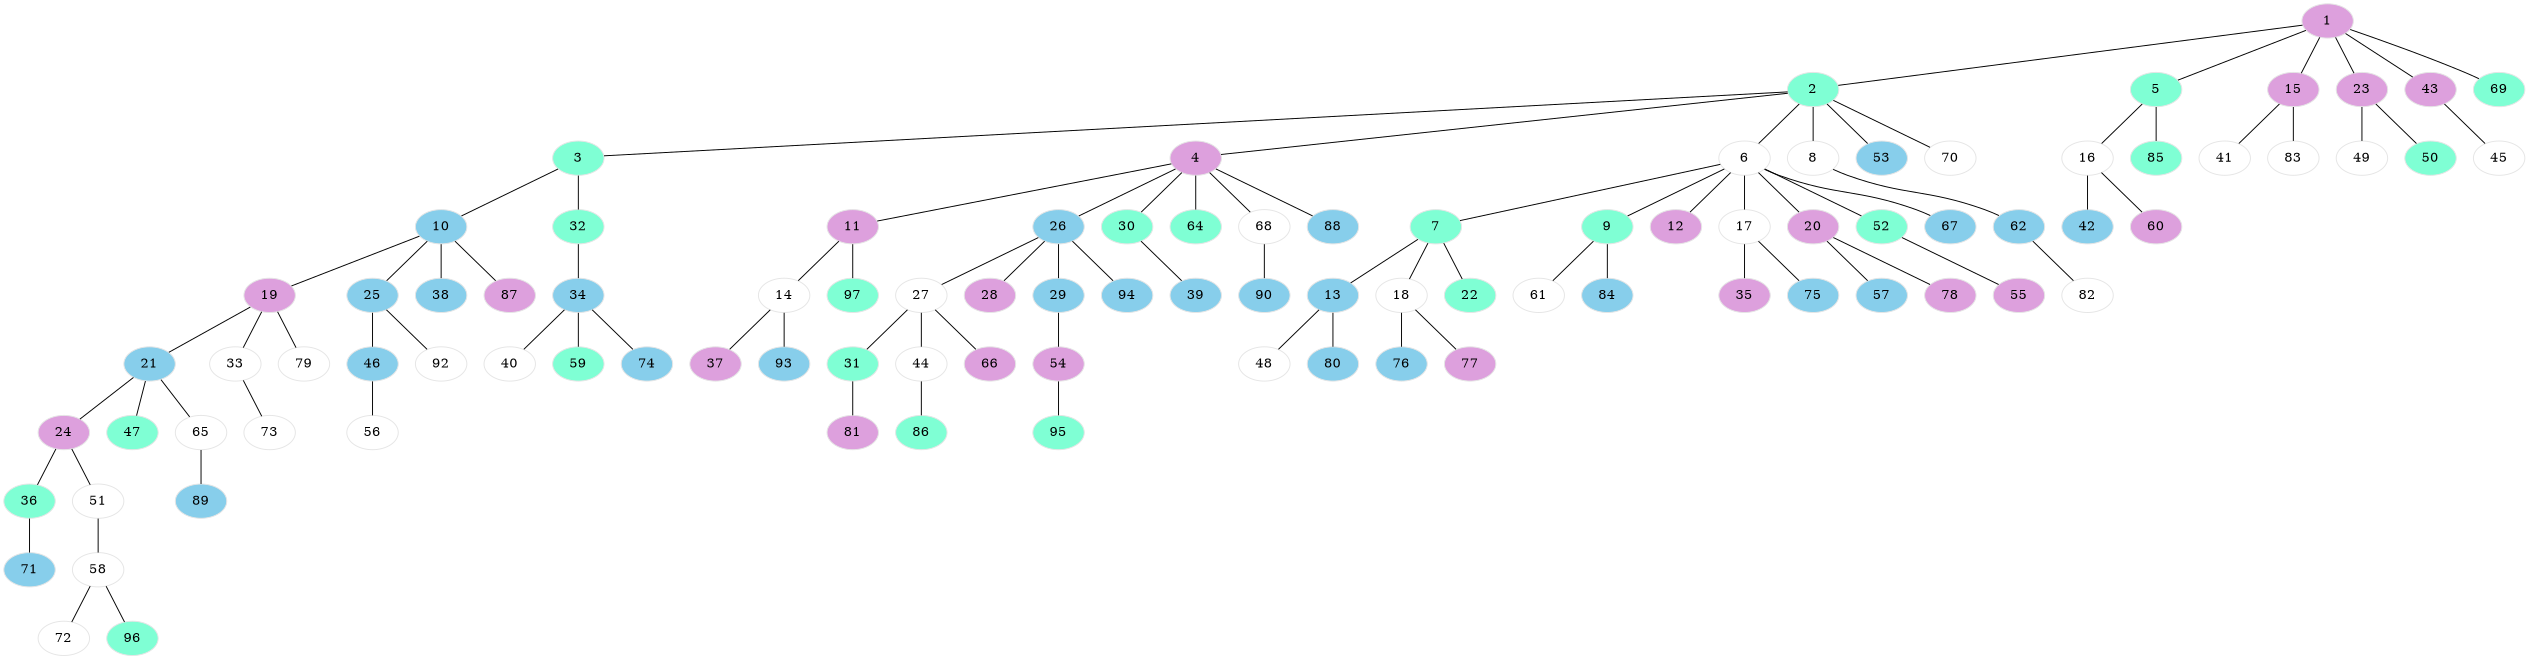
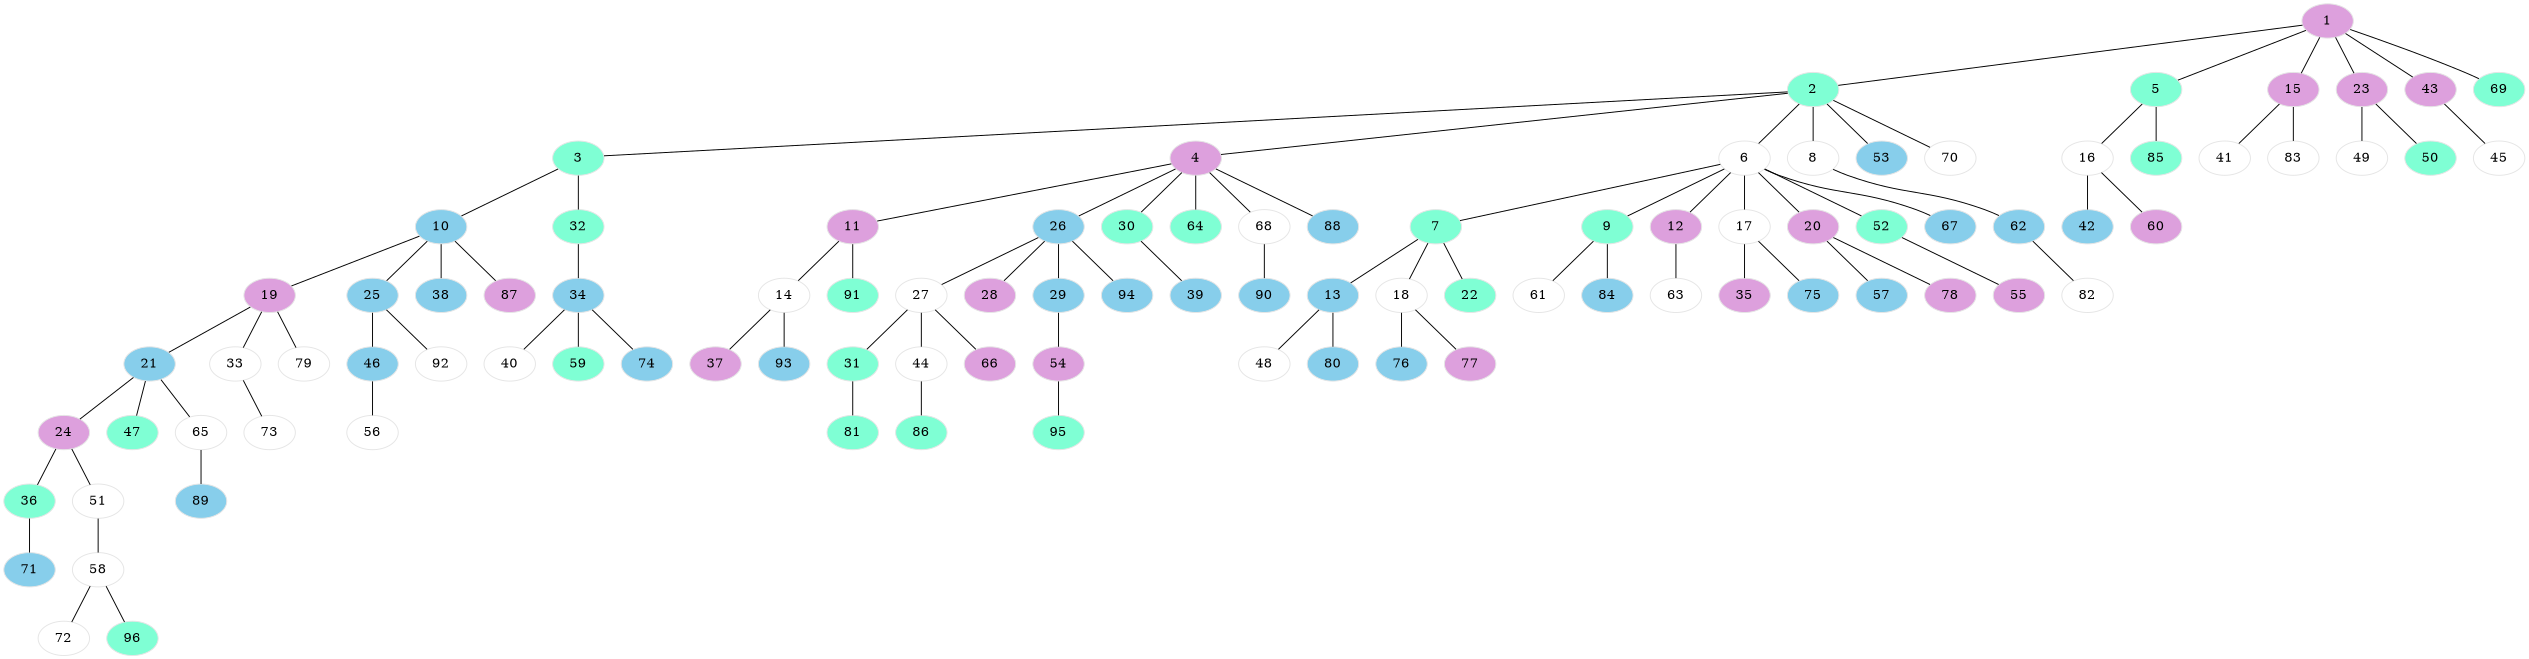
(853, 295) -> (853, 295)
none -> (1676, 295)
(853, 433) -> (853, 433)
